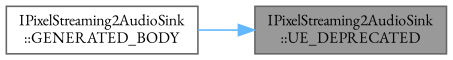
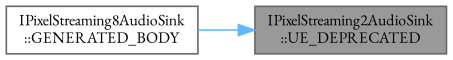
(102, 30) -> (102, 30)
